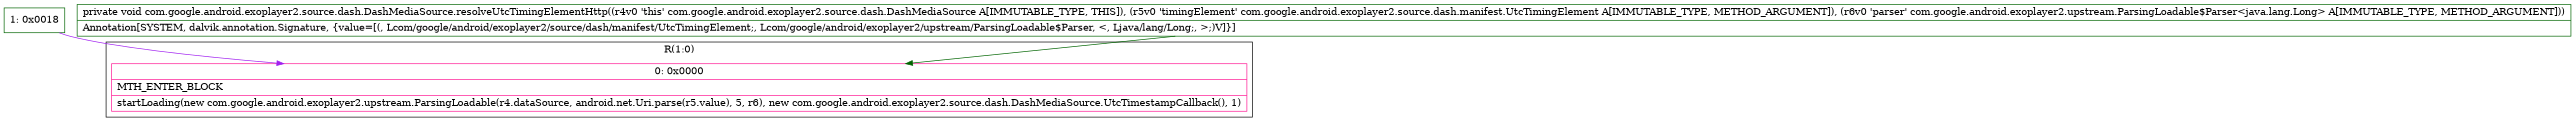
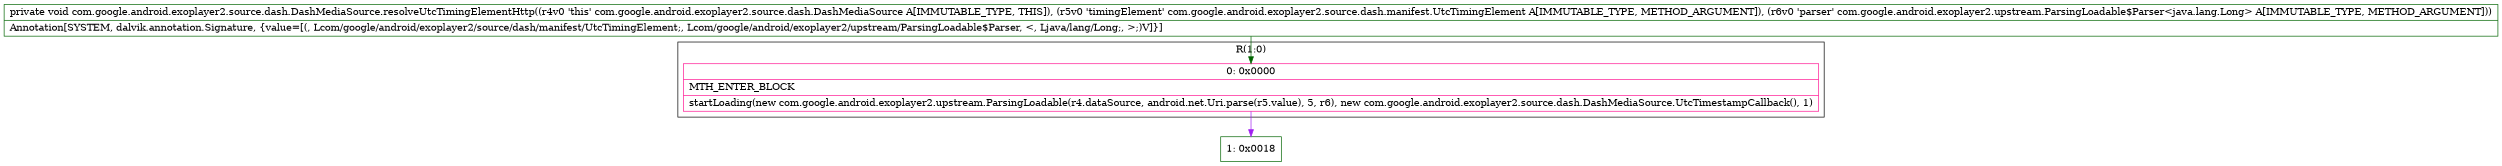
(167, 52) -> (1251, 121)
